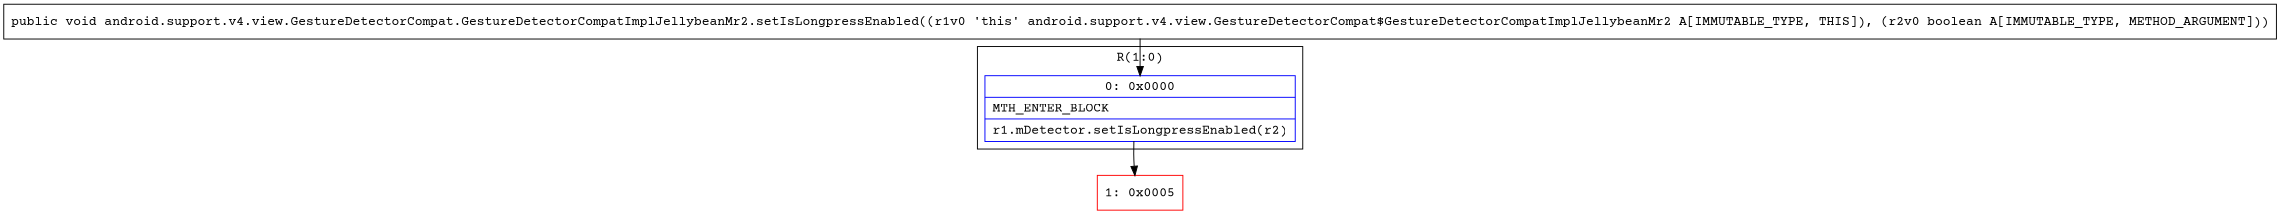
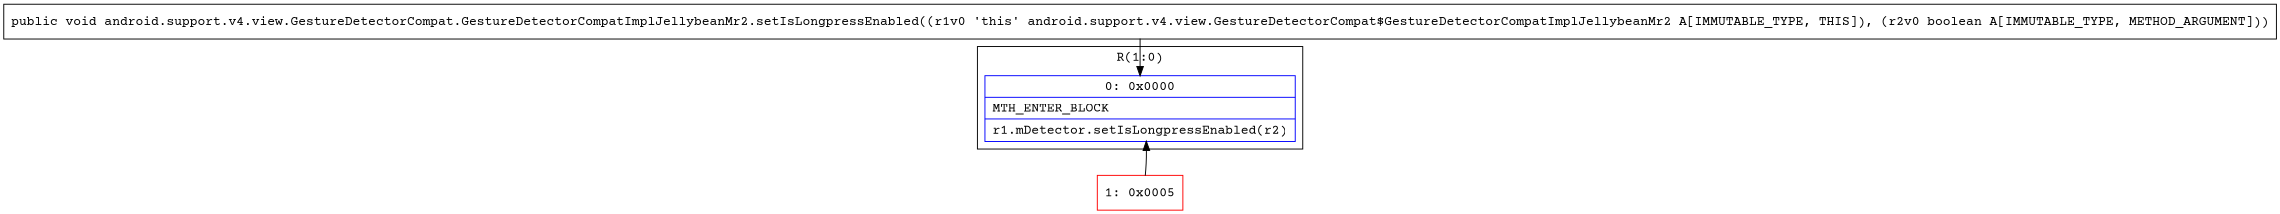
(1134, 155) -> (1146, 163)
